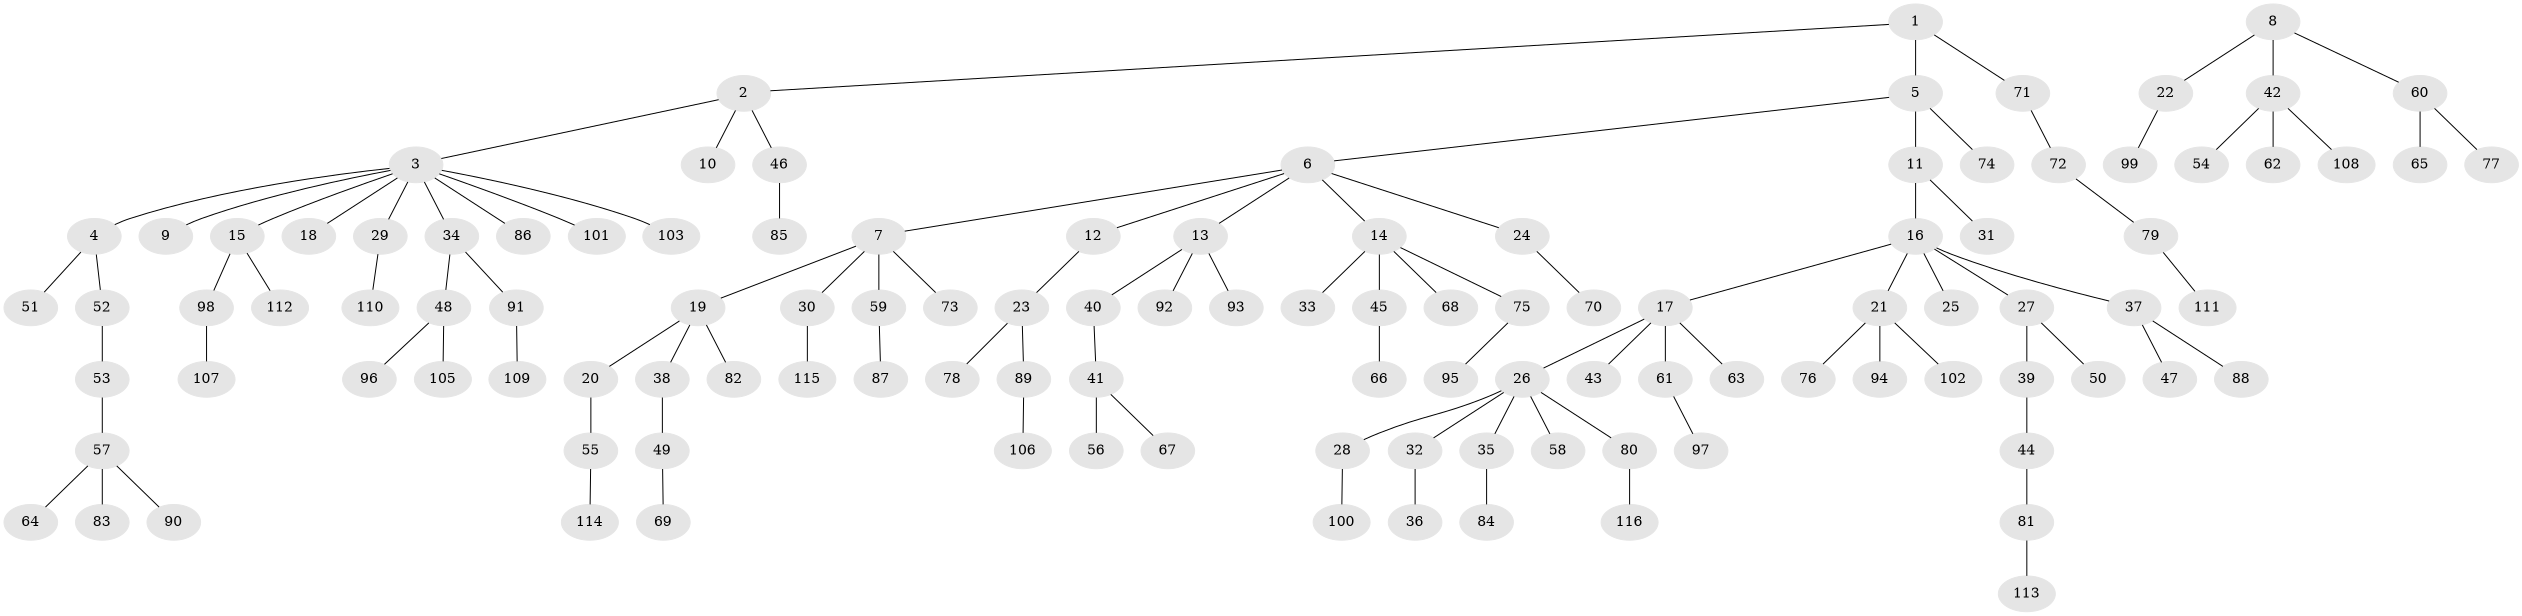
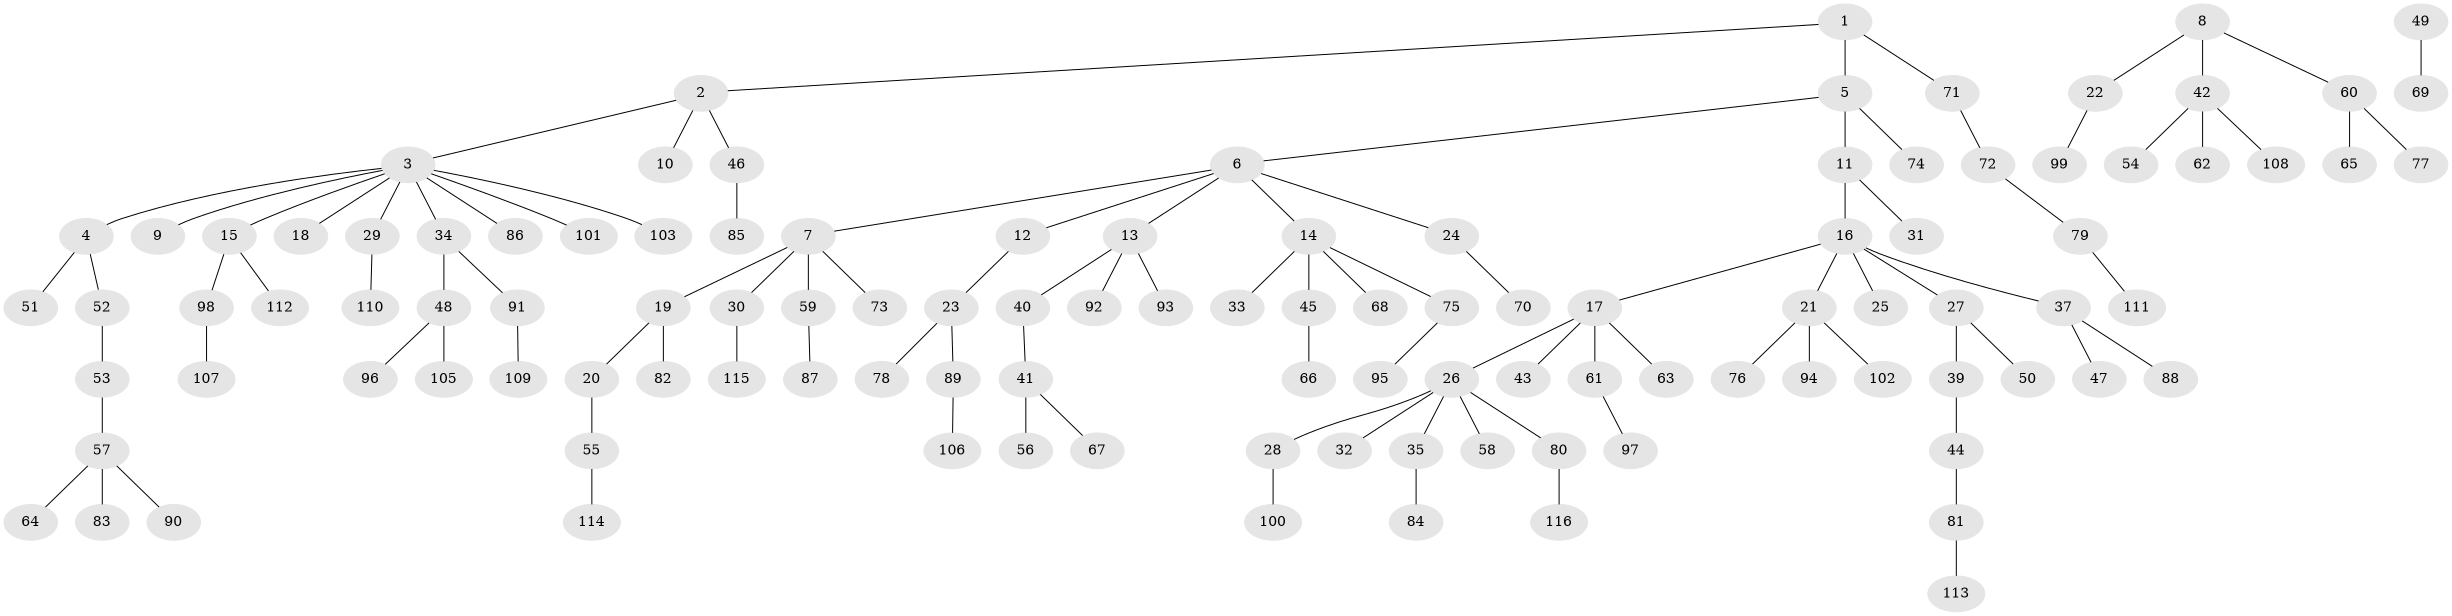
(662, 379) -> none
(1415, 522) -> none
